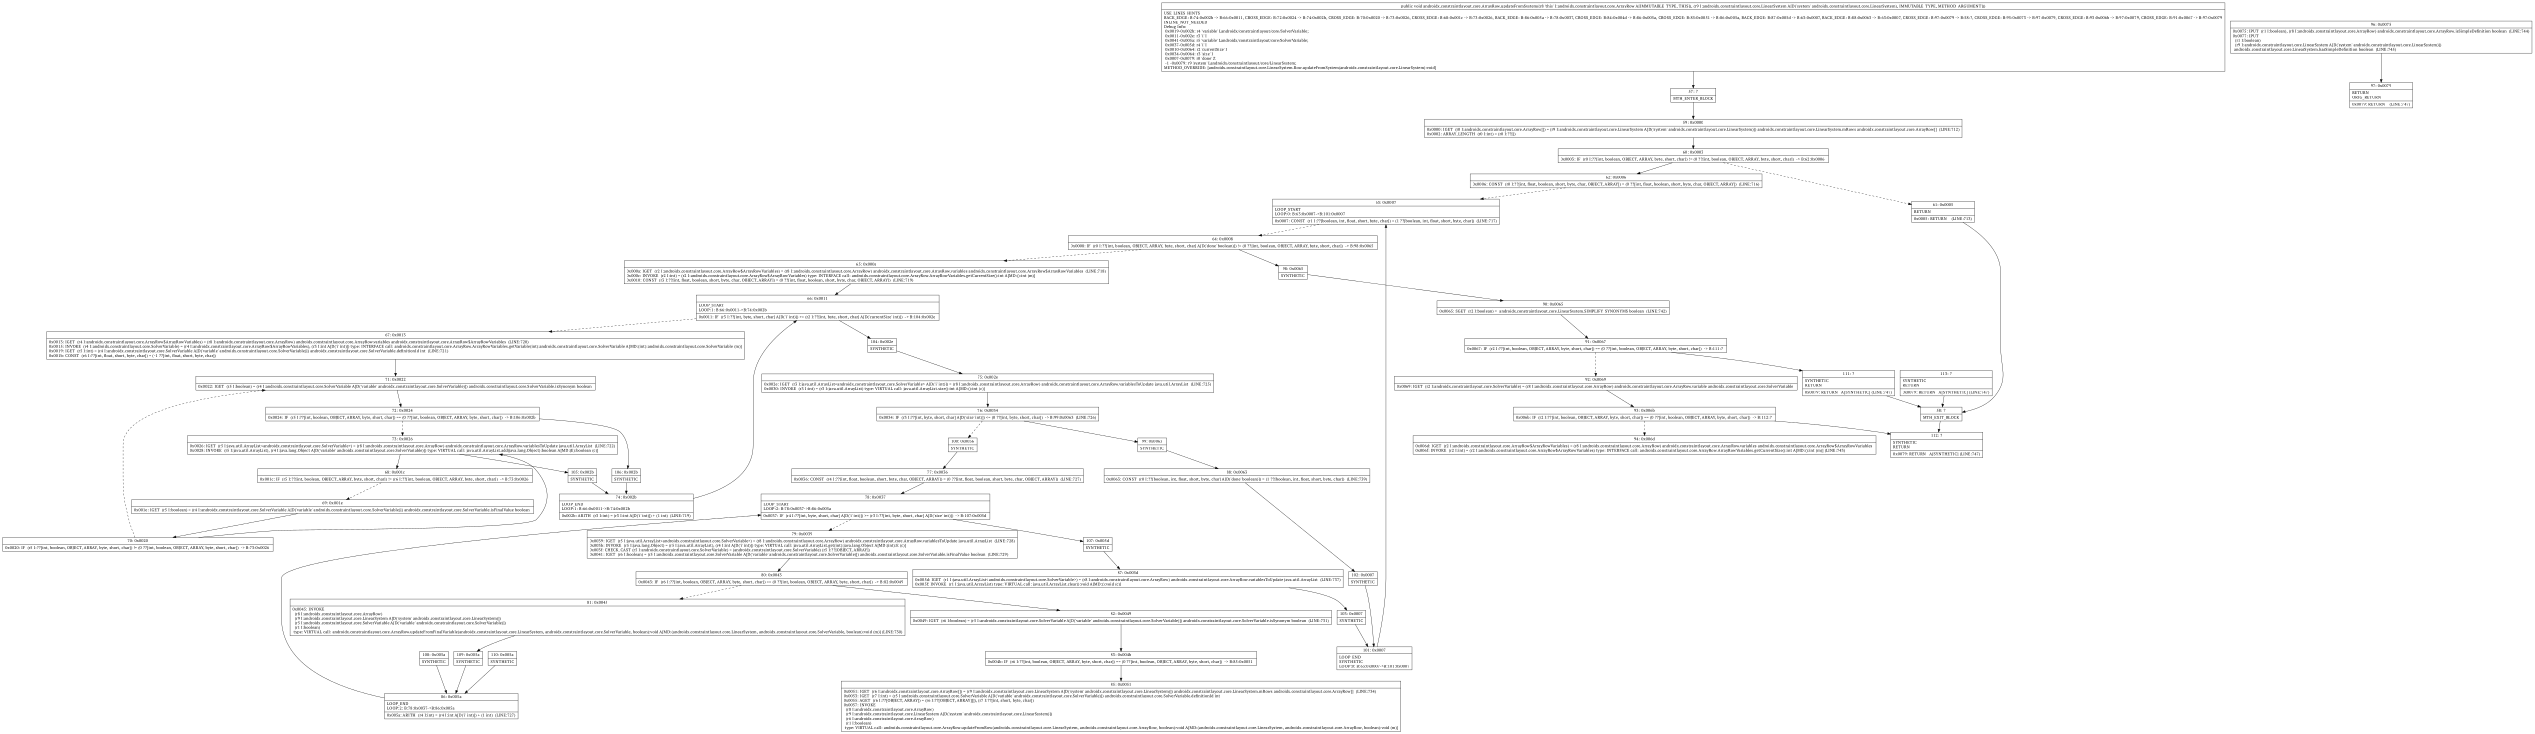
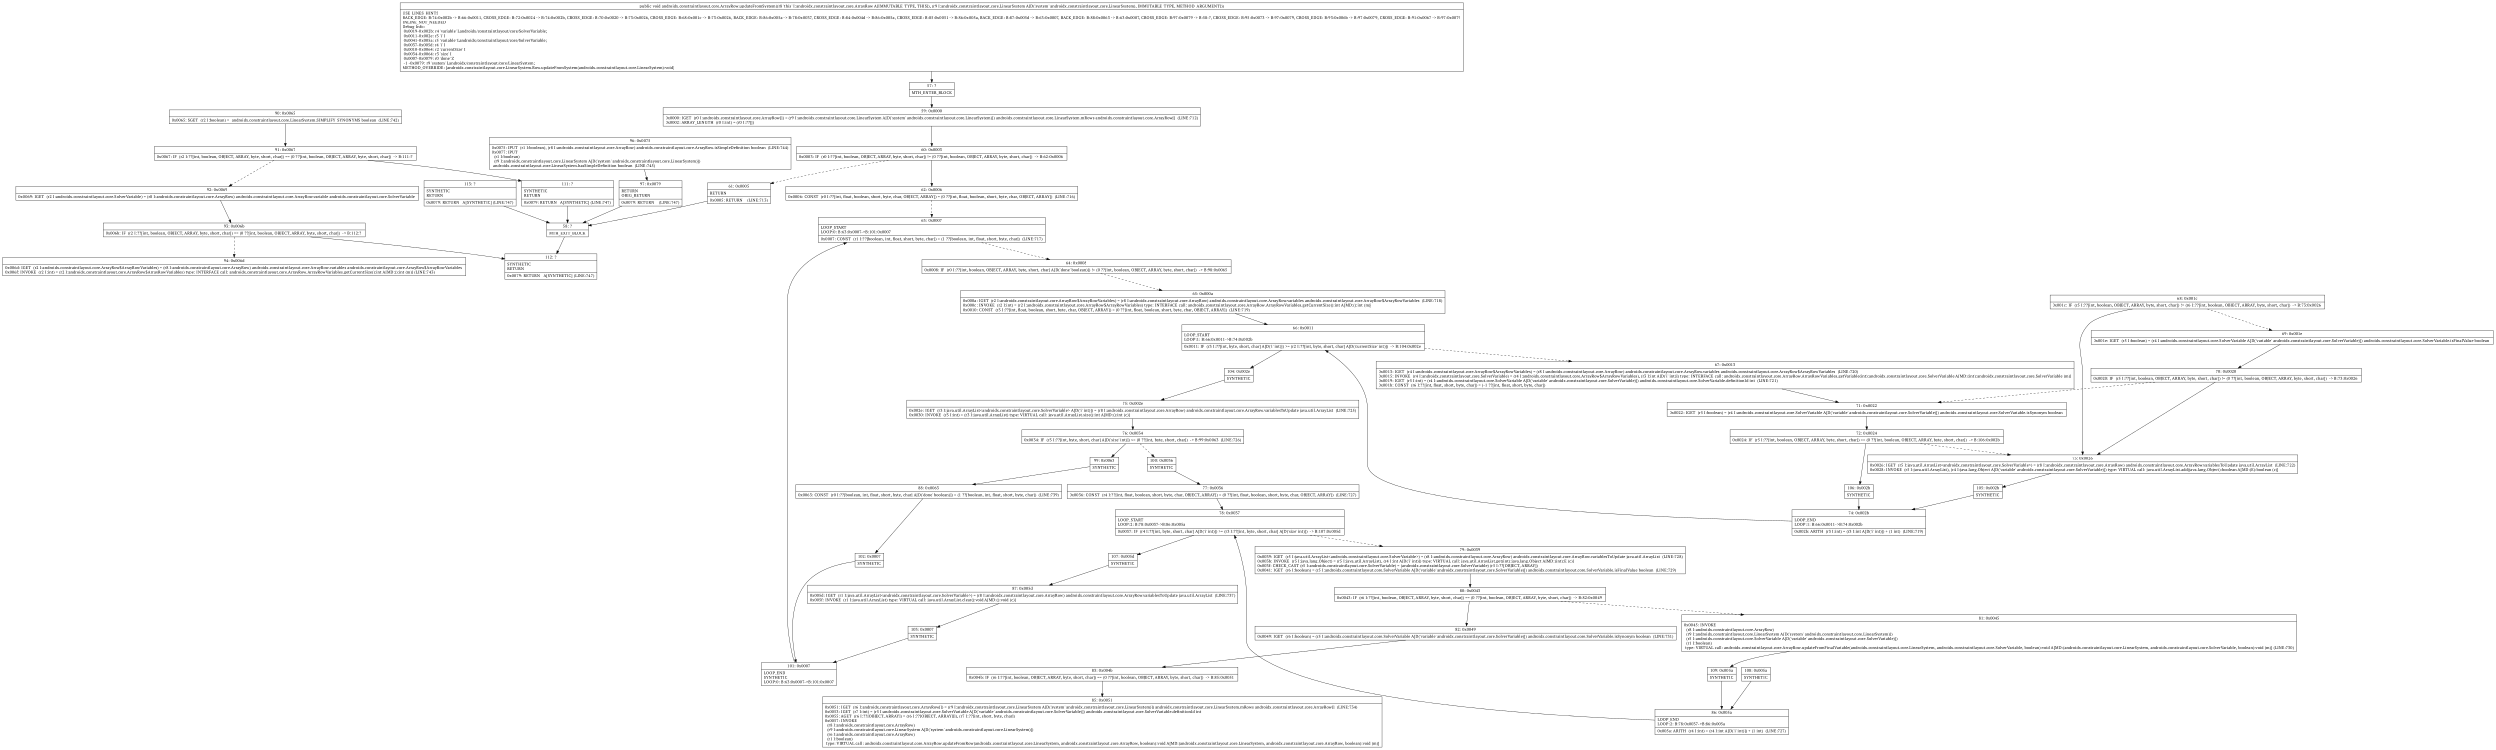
none -> (604, 214)
(1293, 272) -> none
(399, 460) -> (2082, 363)
(502, 658) -> none
